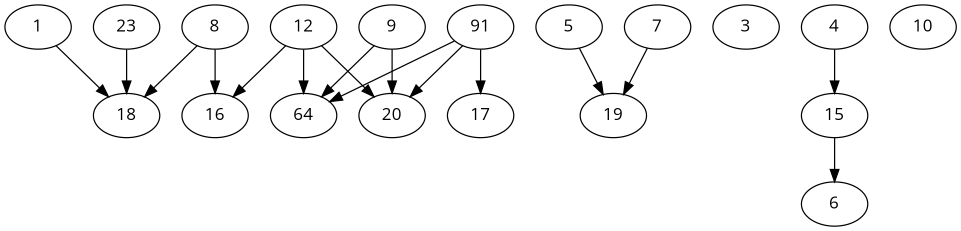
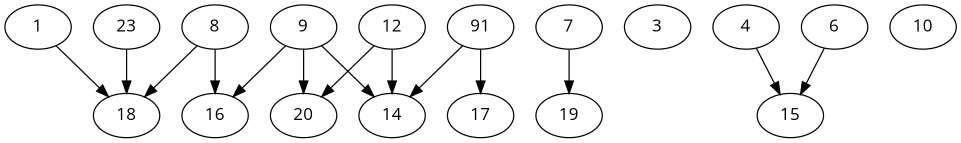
(569, 27) -> none
(264, 67) -> (264, 67)
(441, 67) -> none
(304, 116) -> (392, 116)
(835, 154) -> (815, 66)
